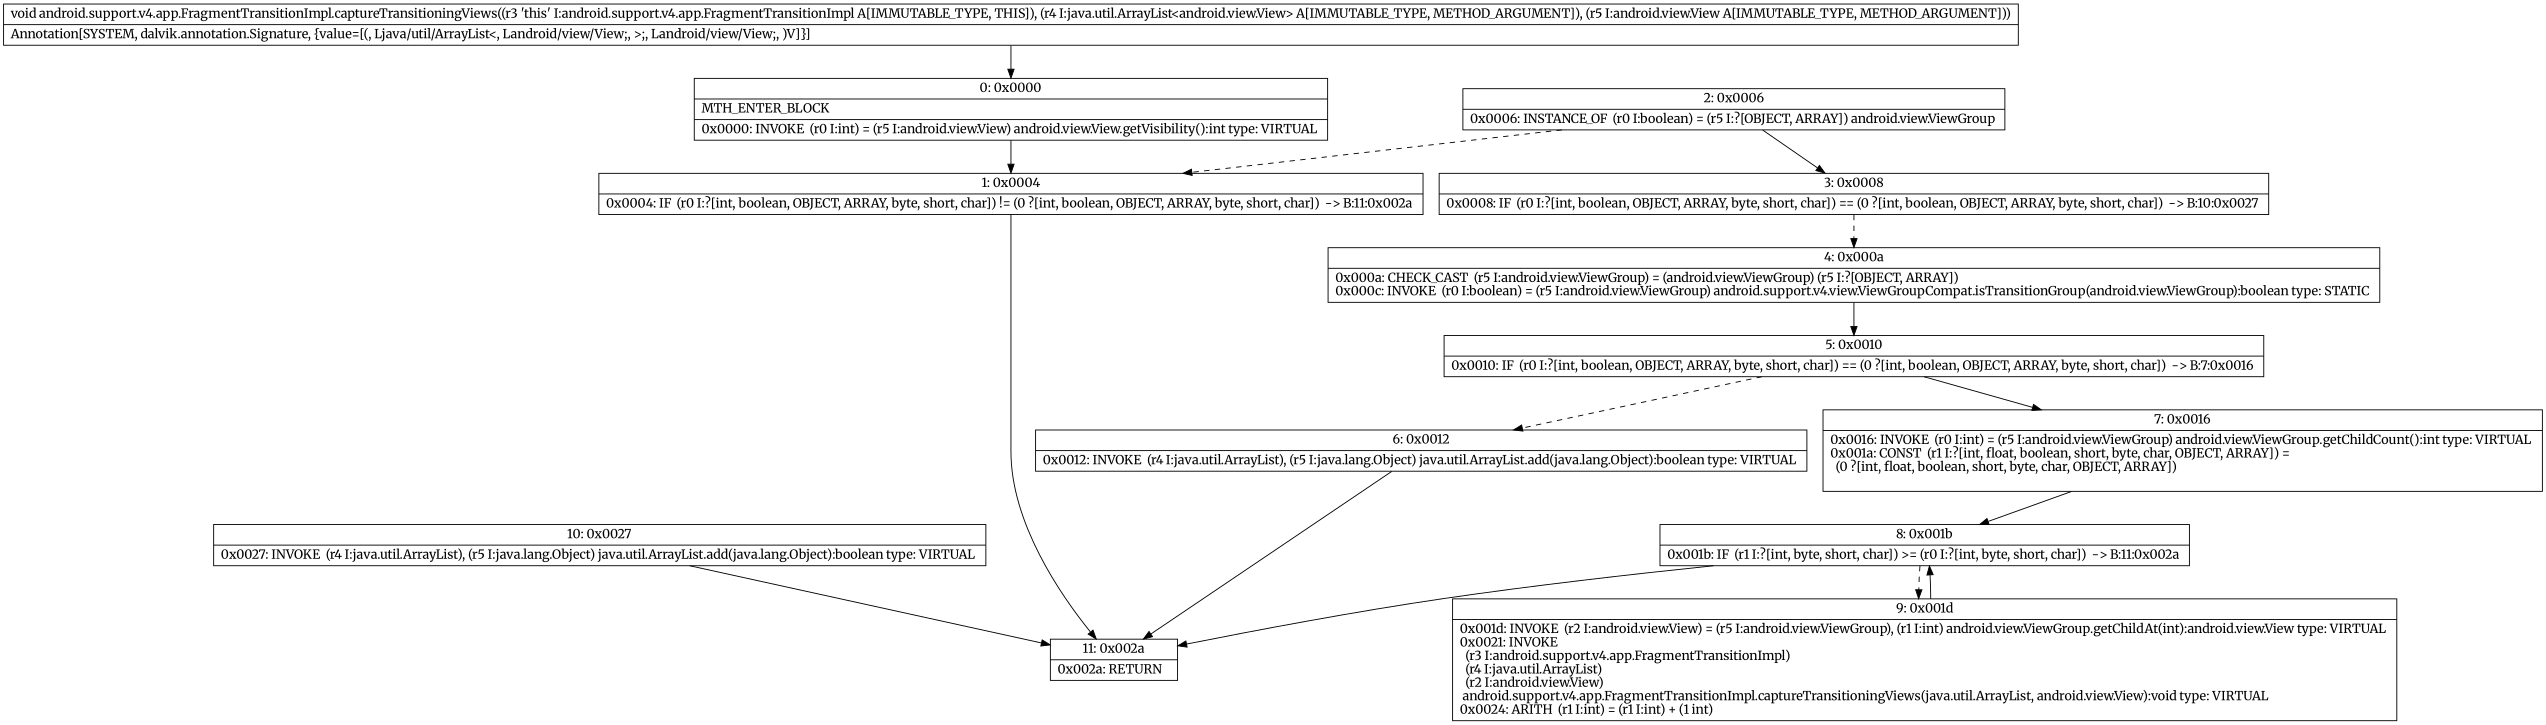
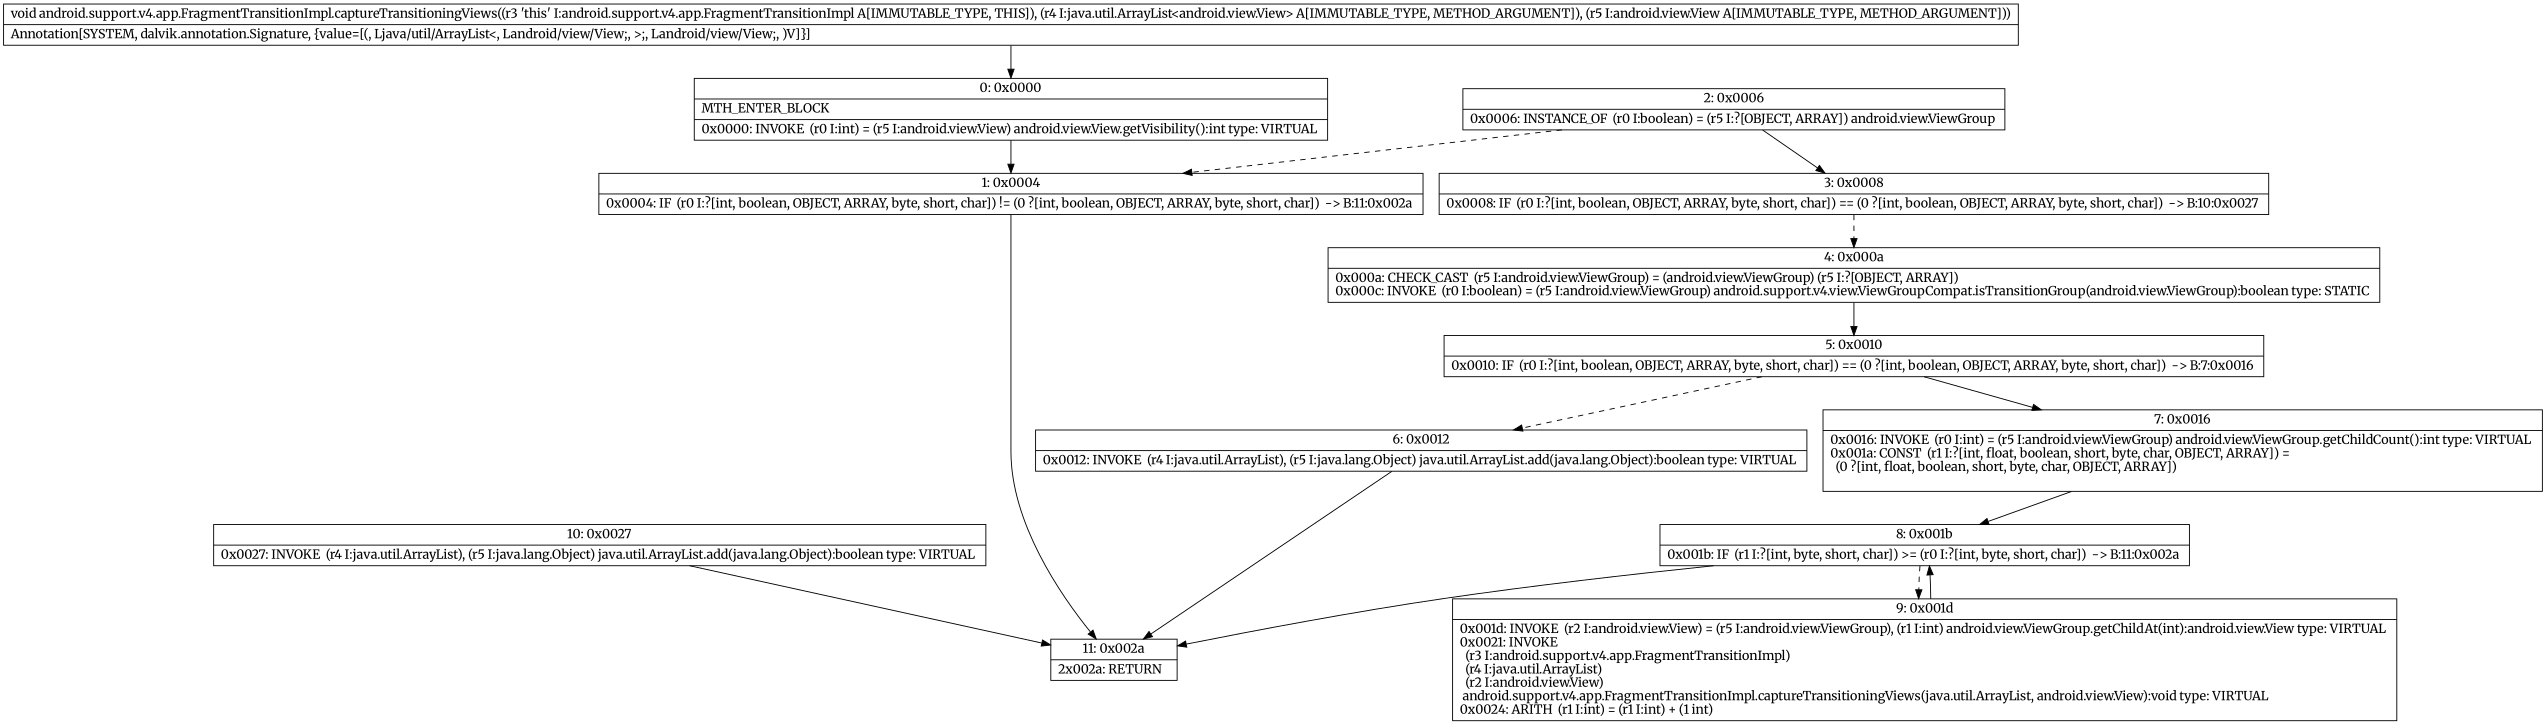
(1114, 670) -> (1114, 670)
